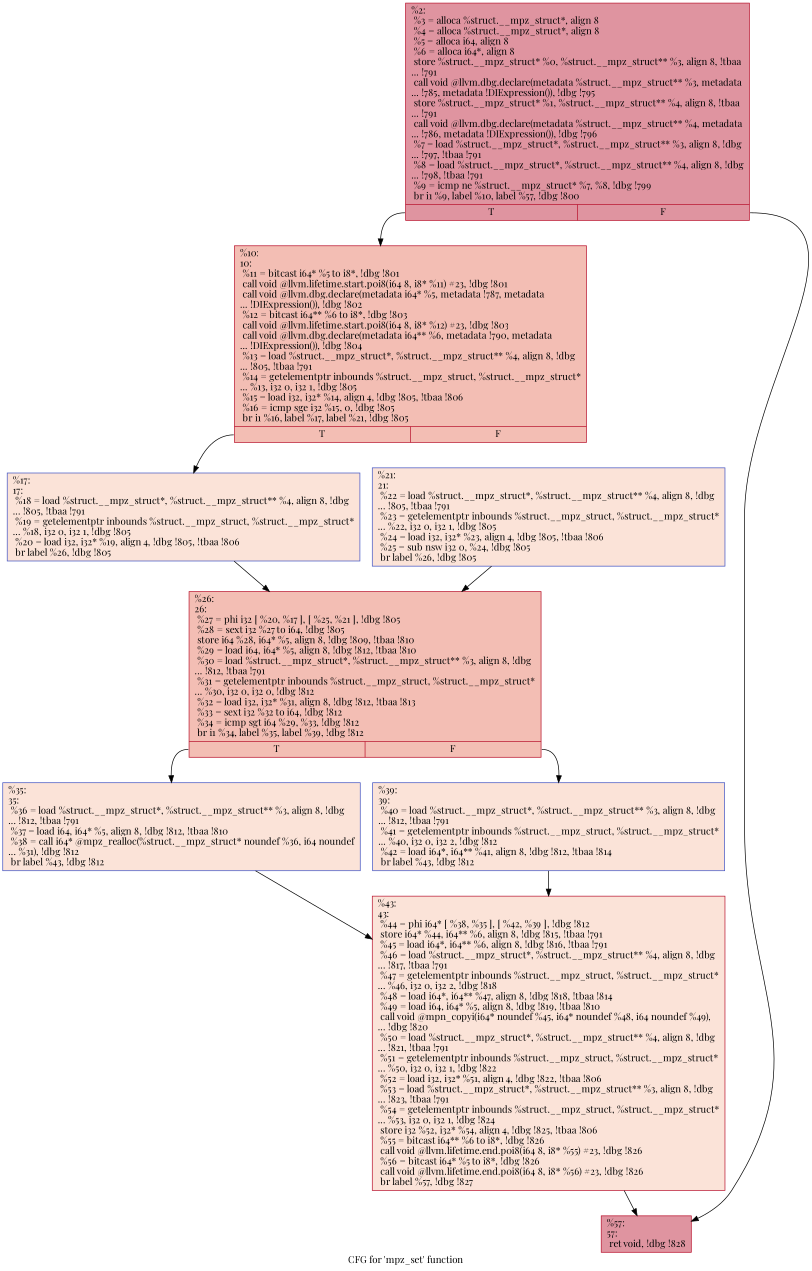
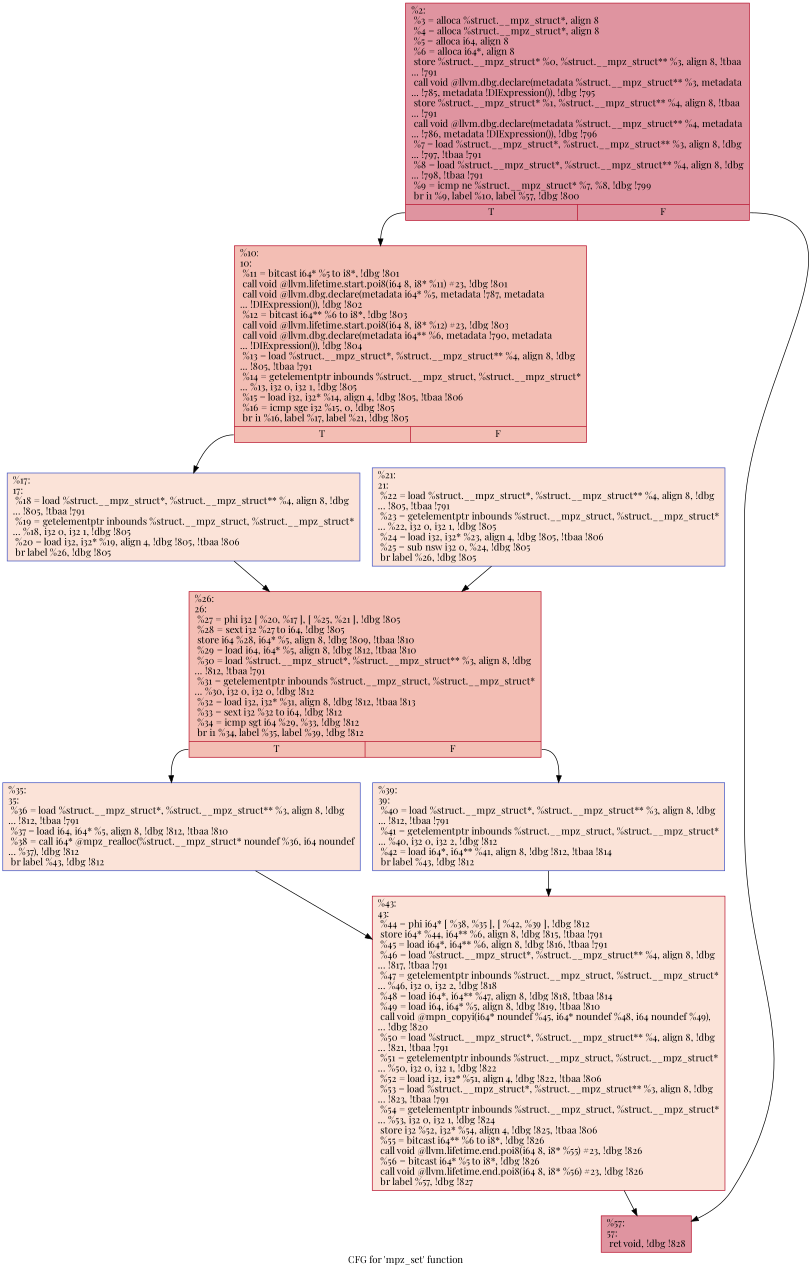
(44, 852) -> (44, 852)
